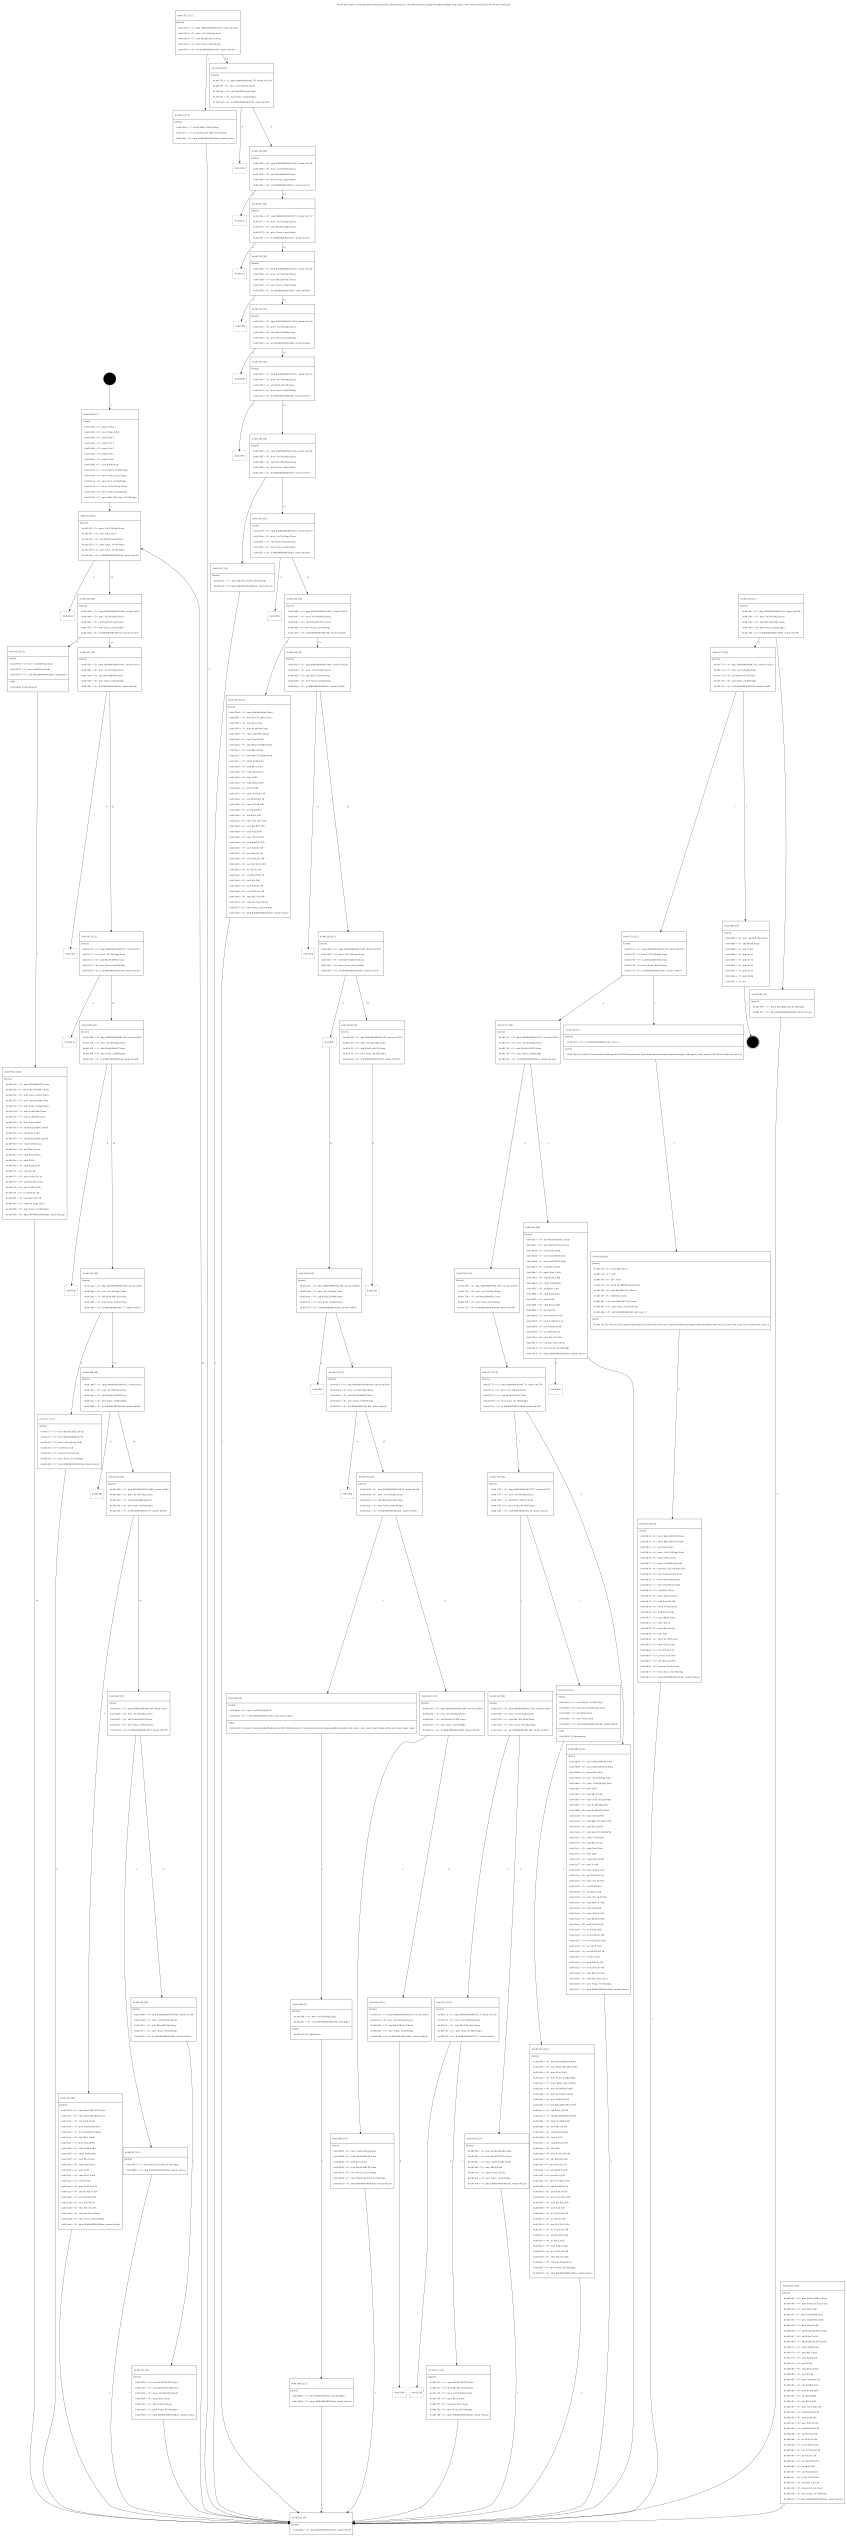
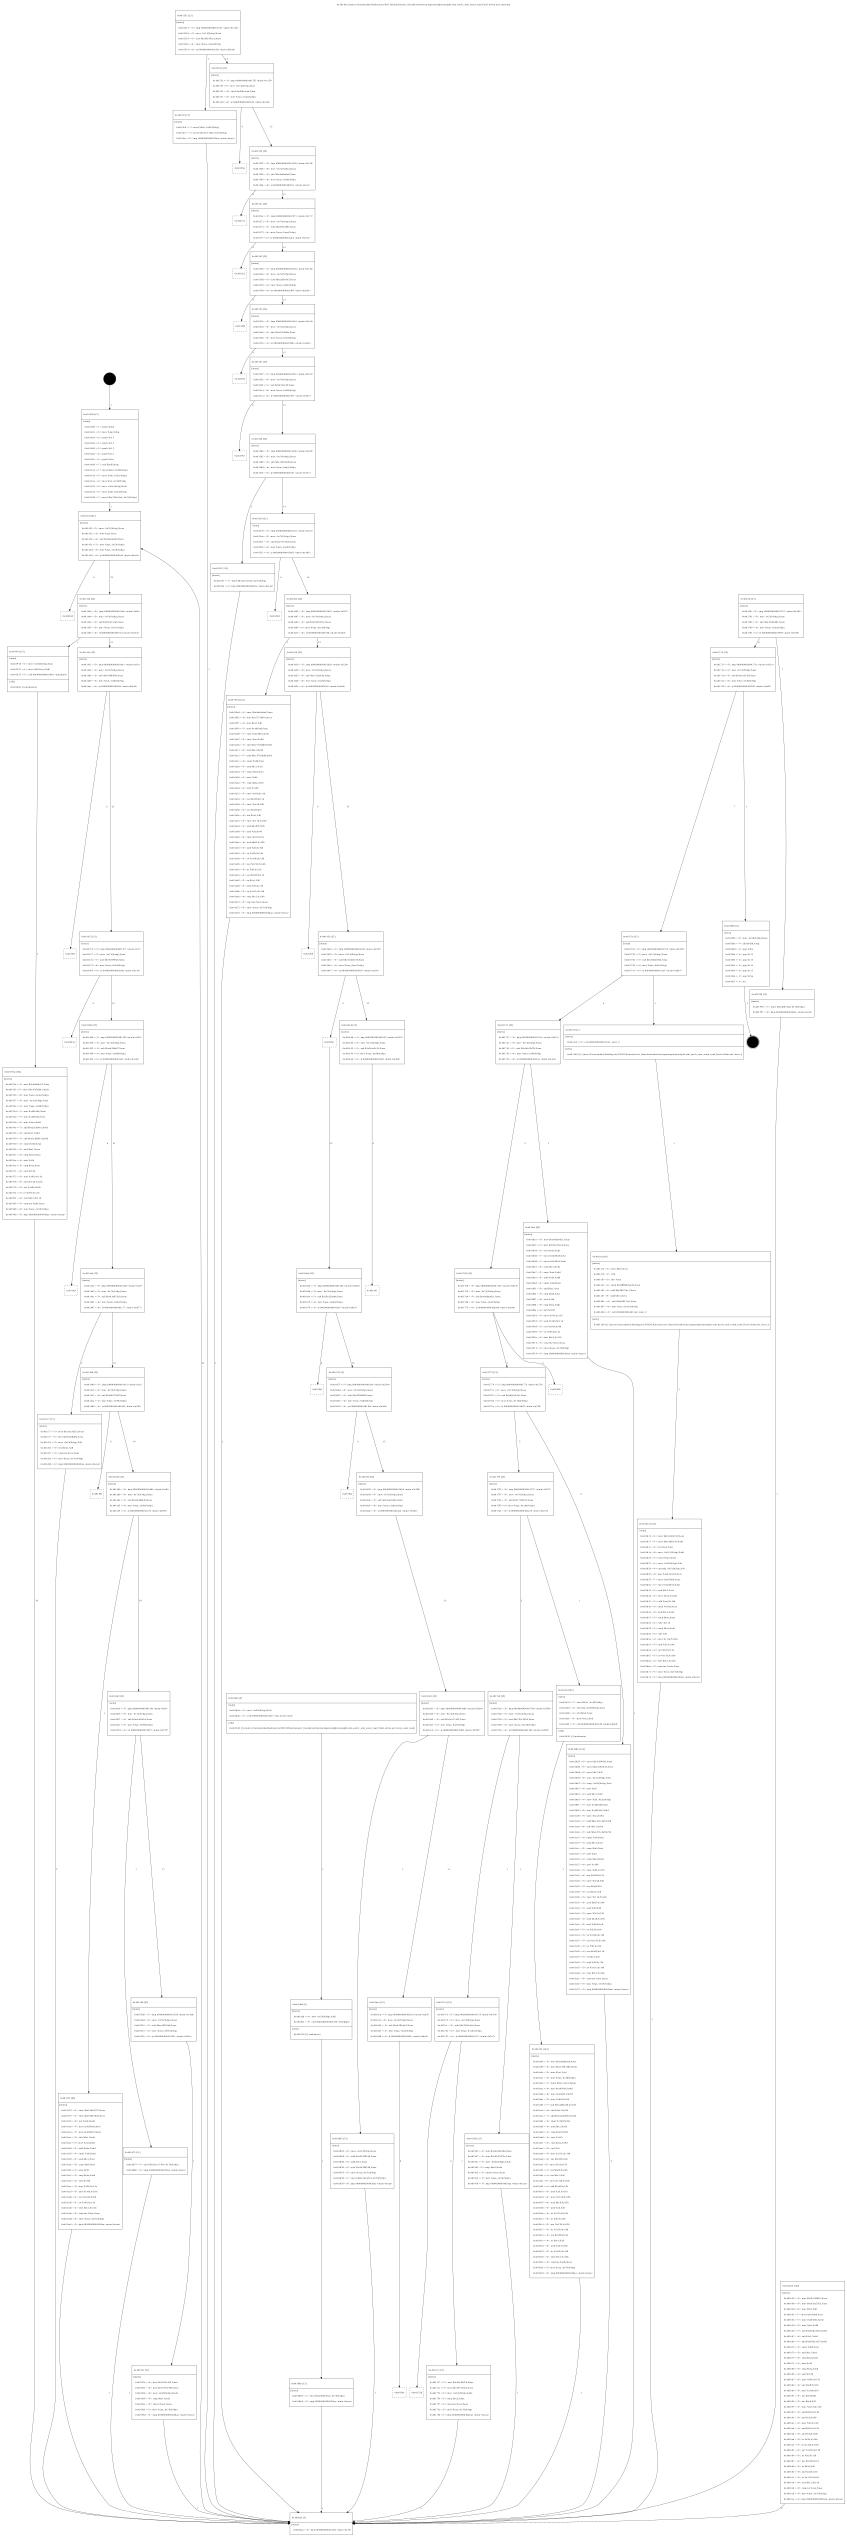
(555, 1371) -> (518, 1355)
(355, 1604) -> none
